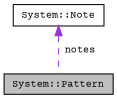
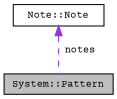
(59, 15) -> (59, 15)
